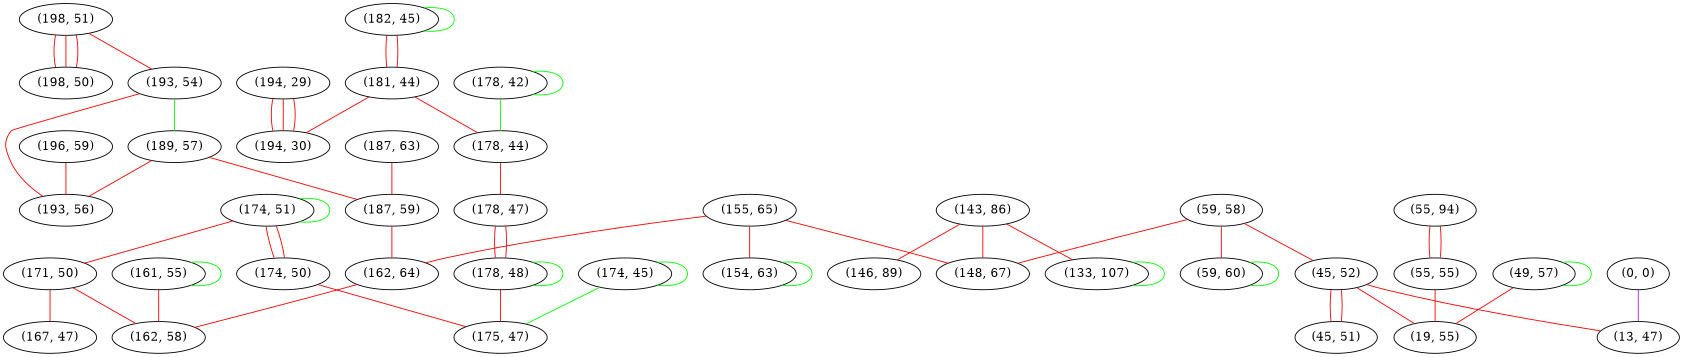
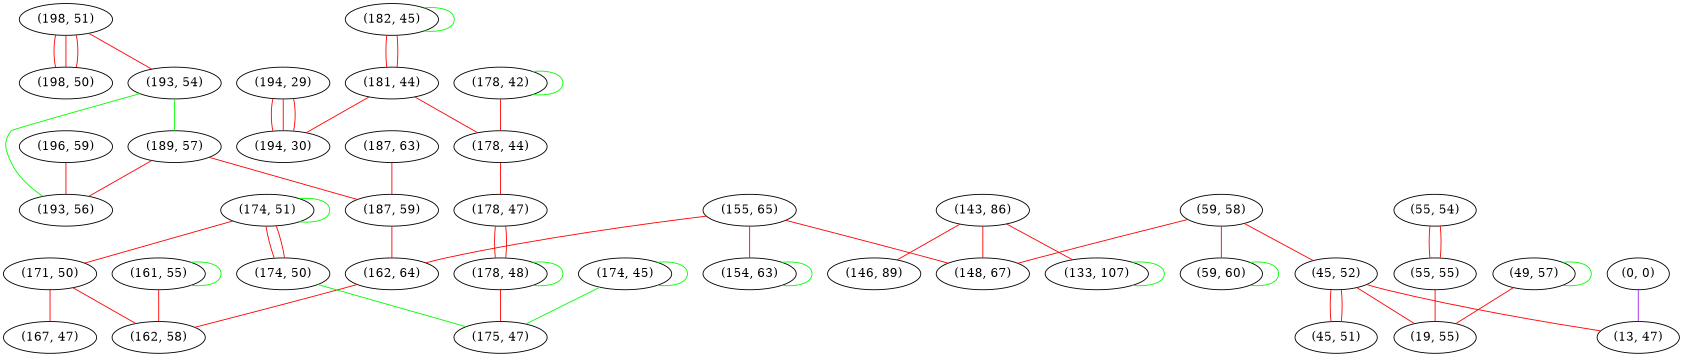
(501, 115) -> (501, 115)
(37, 123) -> (37, 123)
(1435, 210) -> (1435, 210)
(392, 306) -> (392, 306)
